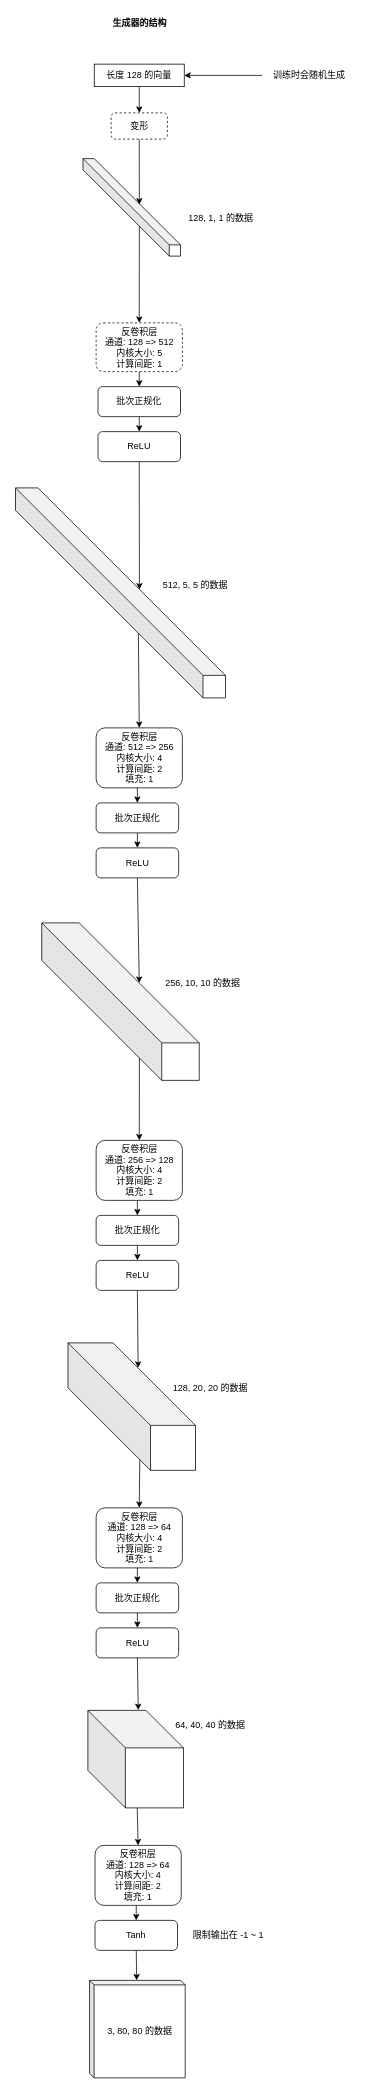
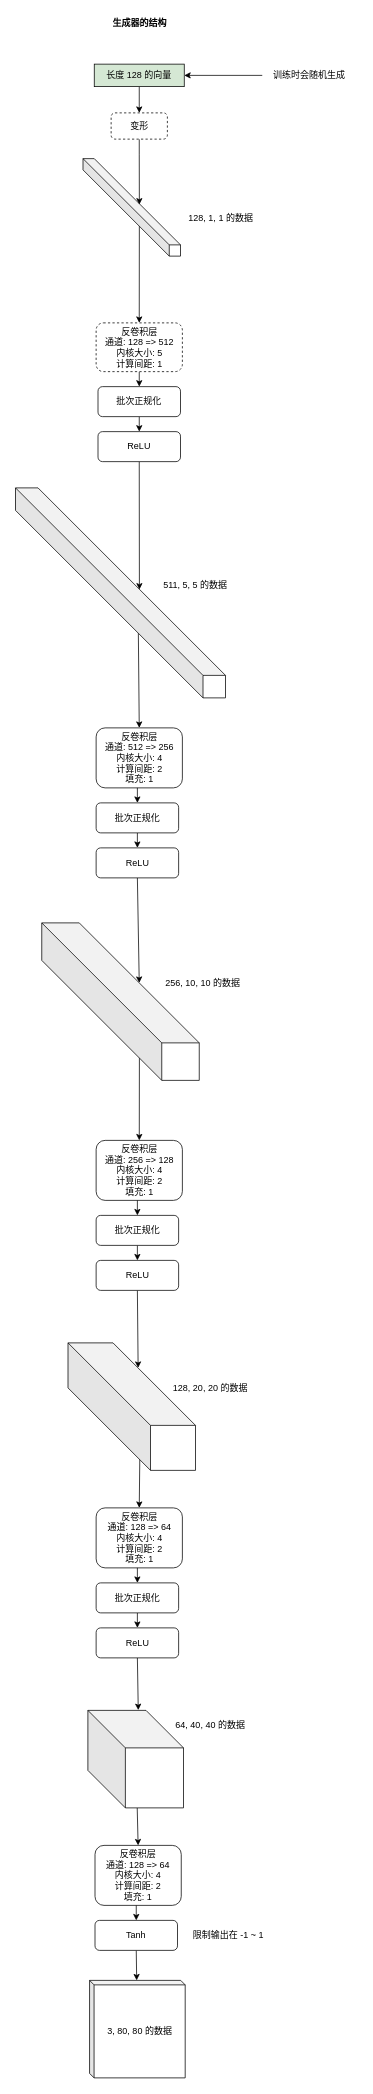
(139, 75) -> (139, 75)
(195, 585) -> (195, 585)
